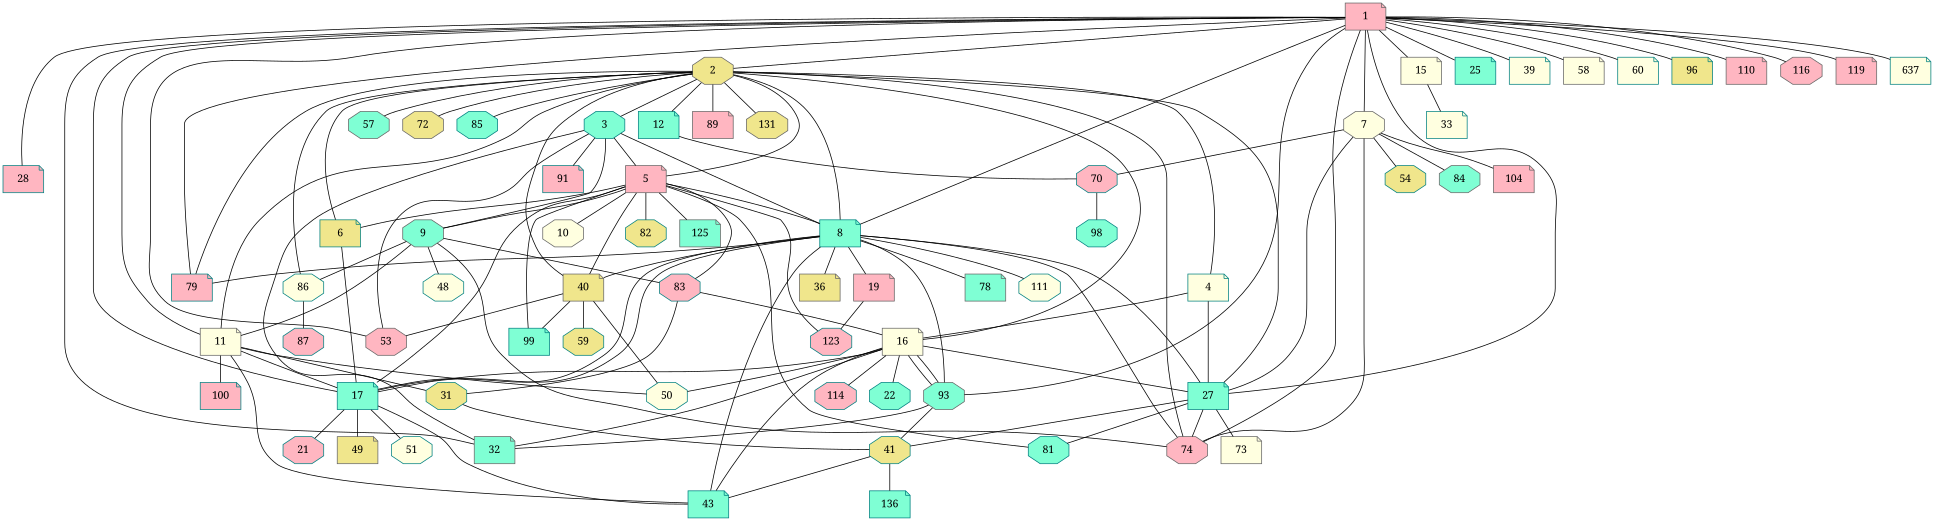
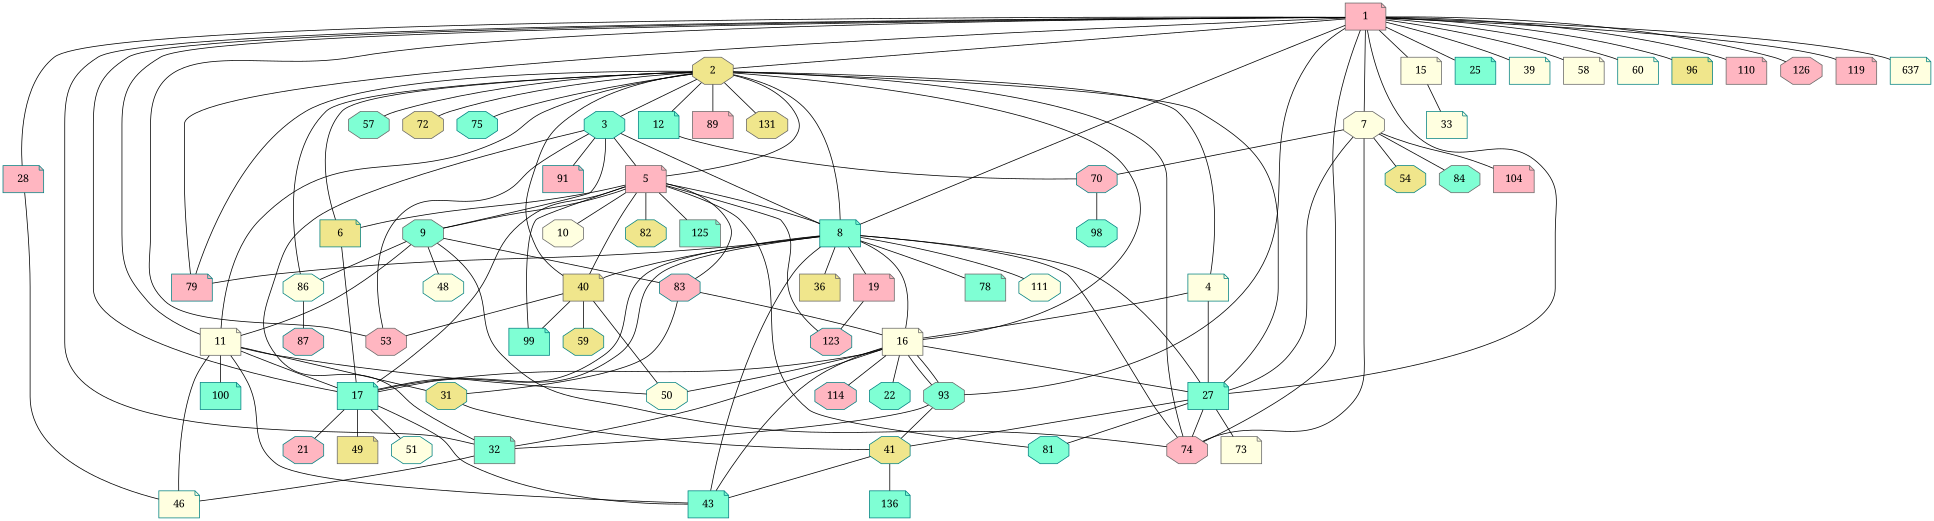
(1801, 71) -> (1801, 71)
(477, 125) -> (477, 125)
(928, 295) -> (902, 275)
(221, 396) -> (221, 396)
none -> (179, 504)
